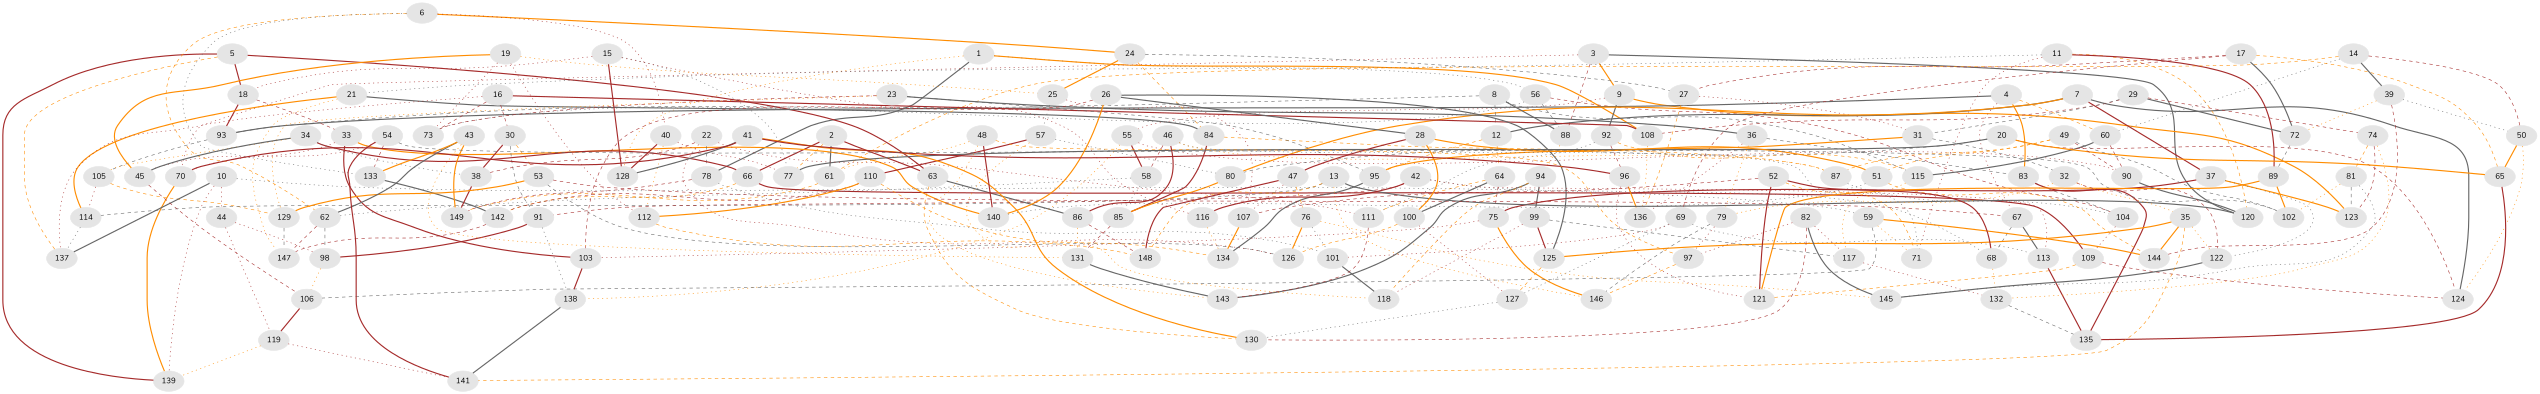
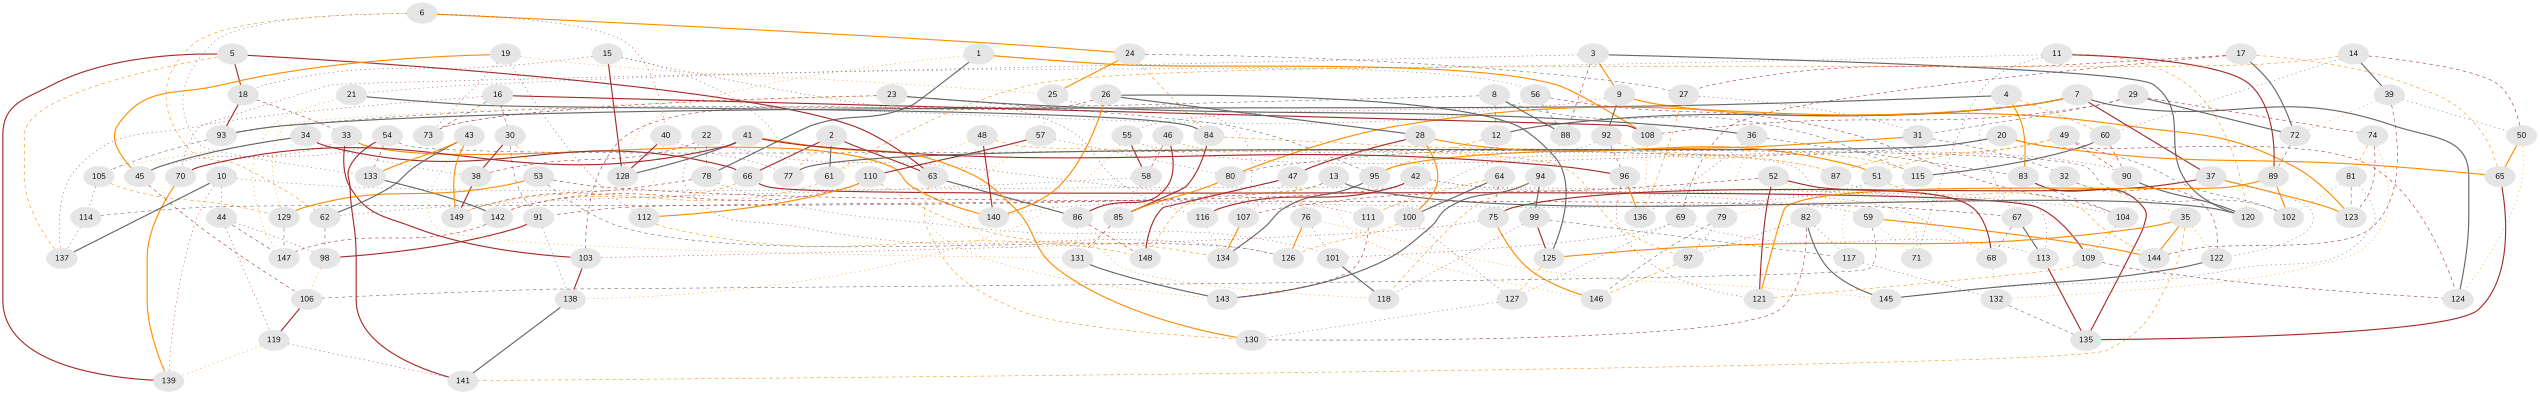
(181, 122) -> none
(1896, 214) -> (1896, 214)
(305, 238) -> (253, 238)
